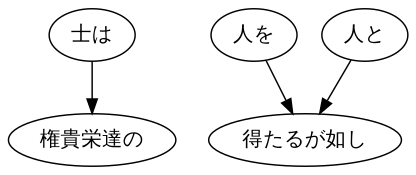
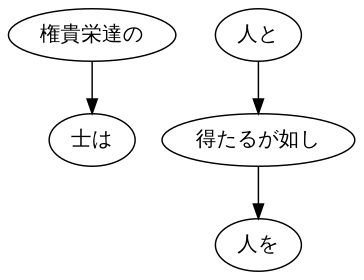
(92, 80) -> (92, 80)
(276, 81) -> (258, 185)
